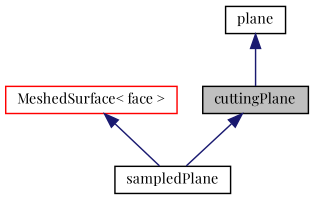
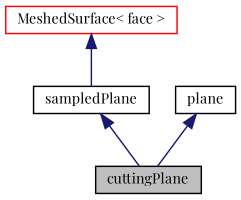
(209, 145) -> (124, 146)
